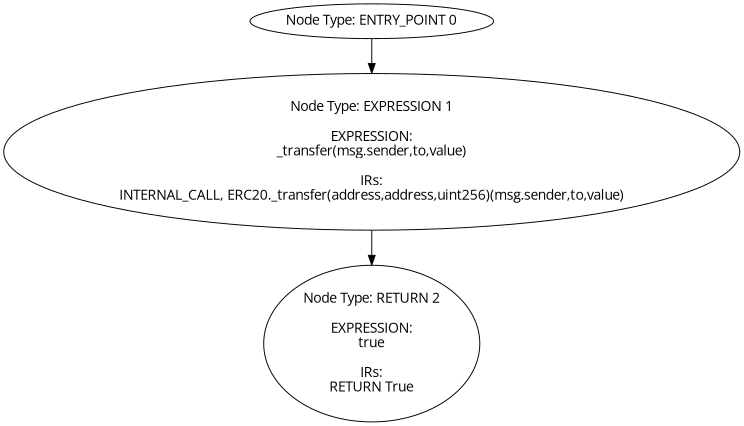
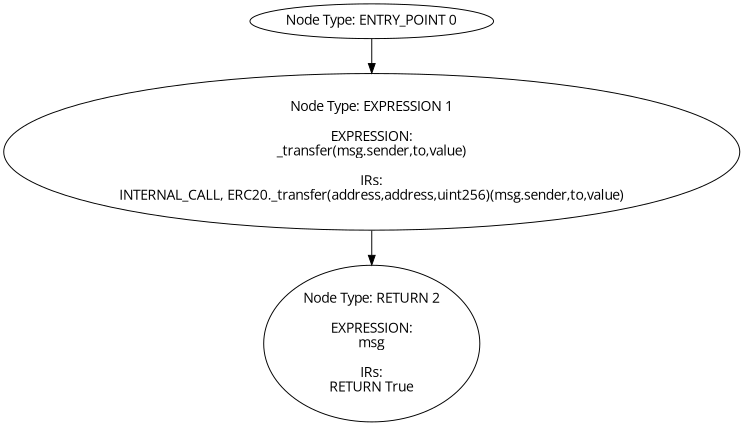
(372, 344) -> (372, 344)
